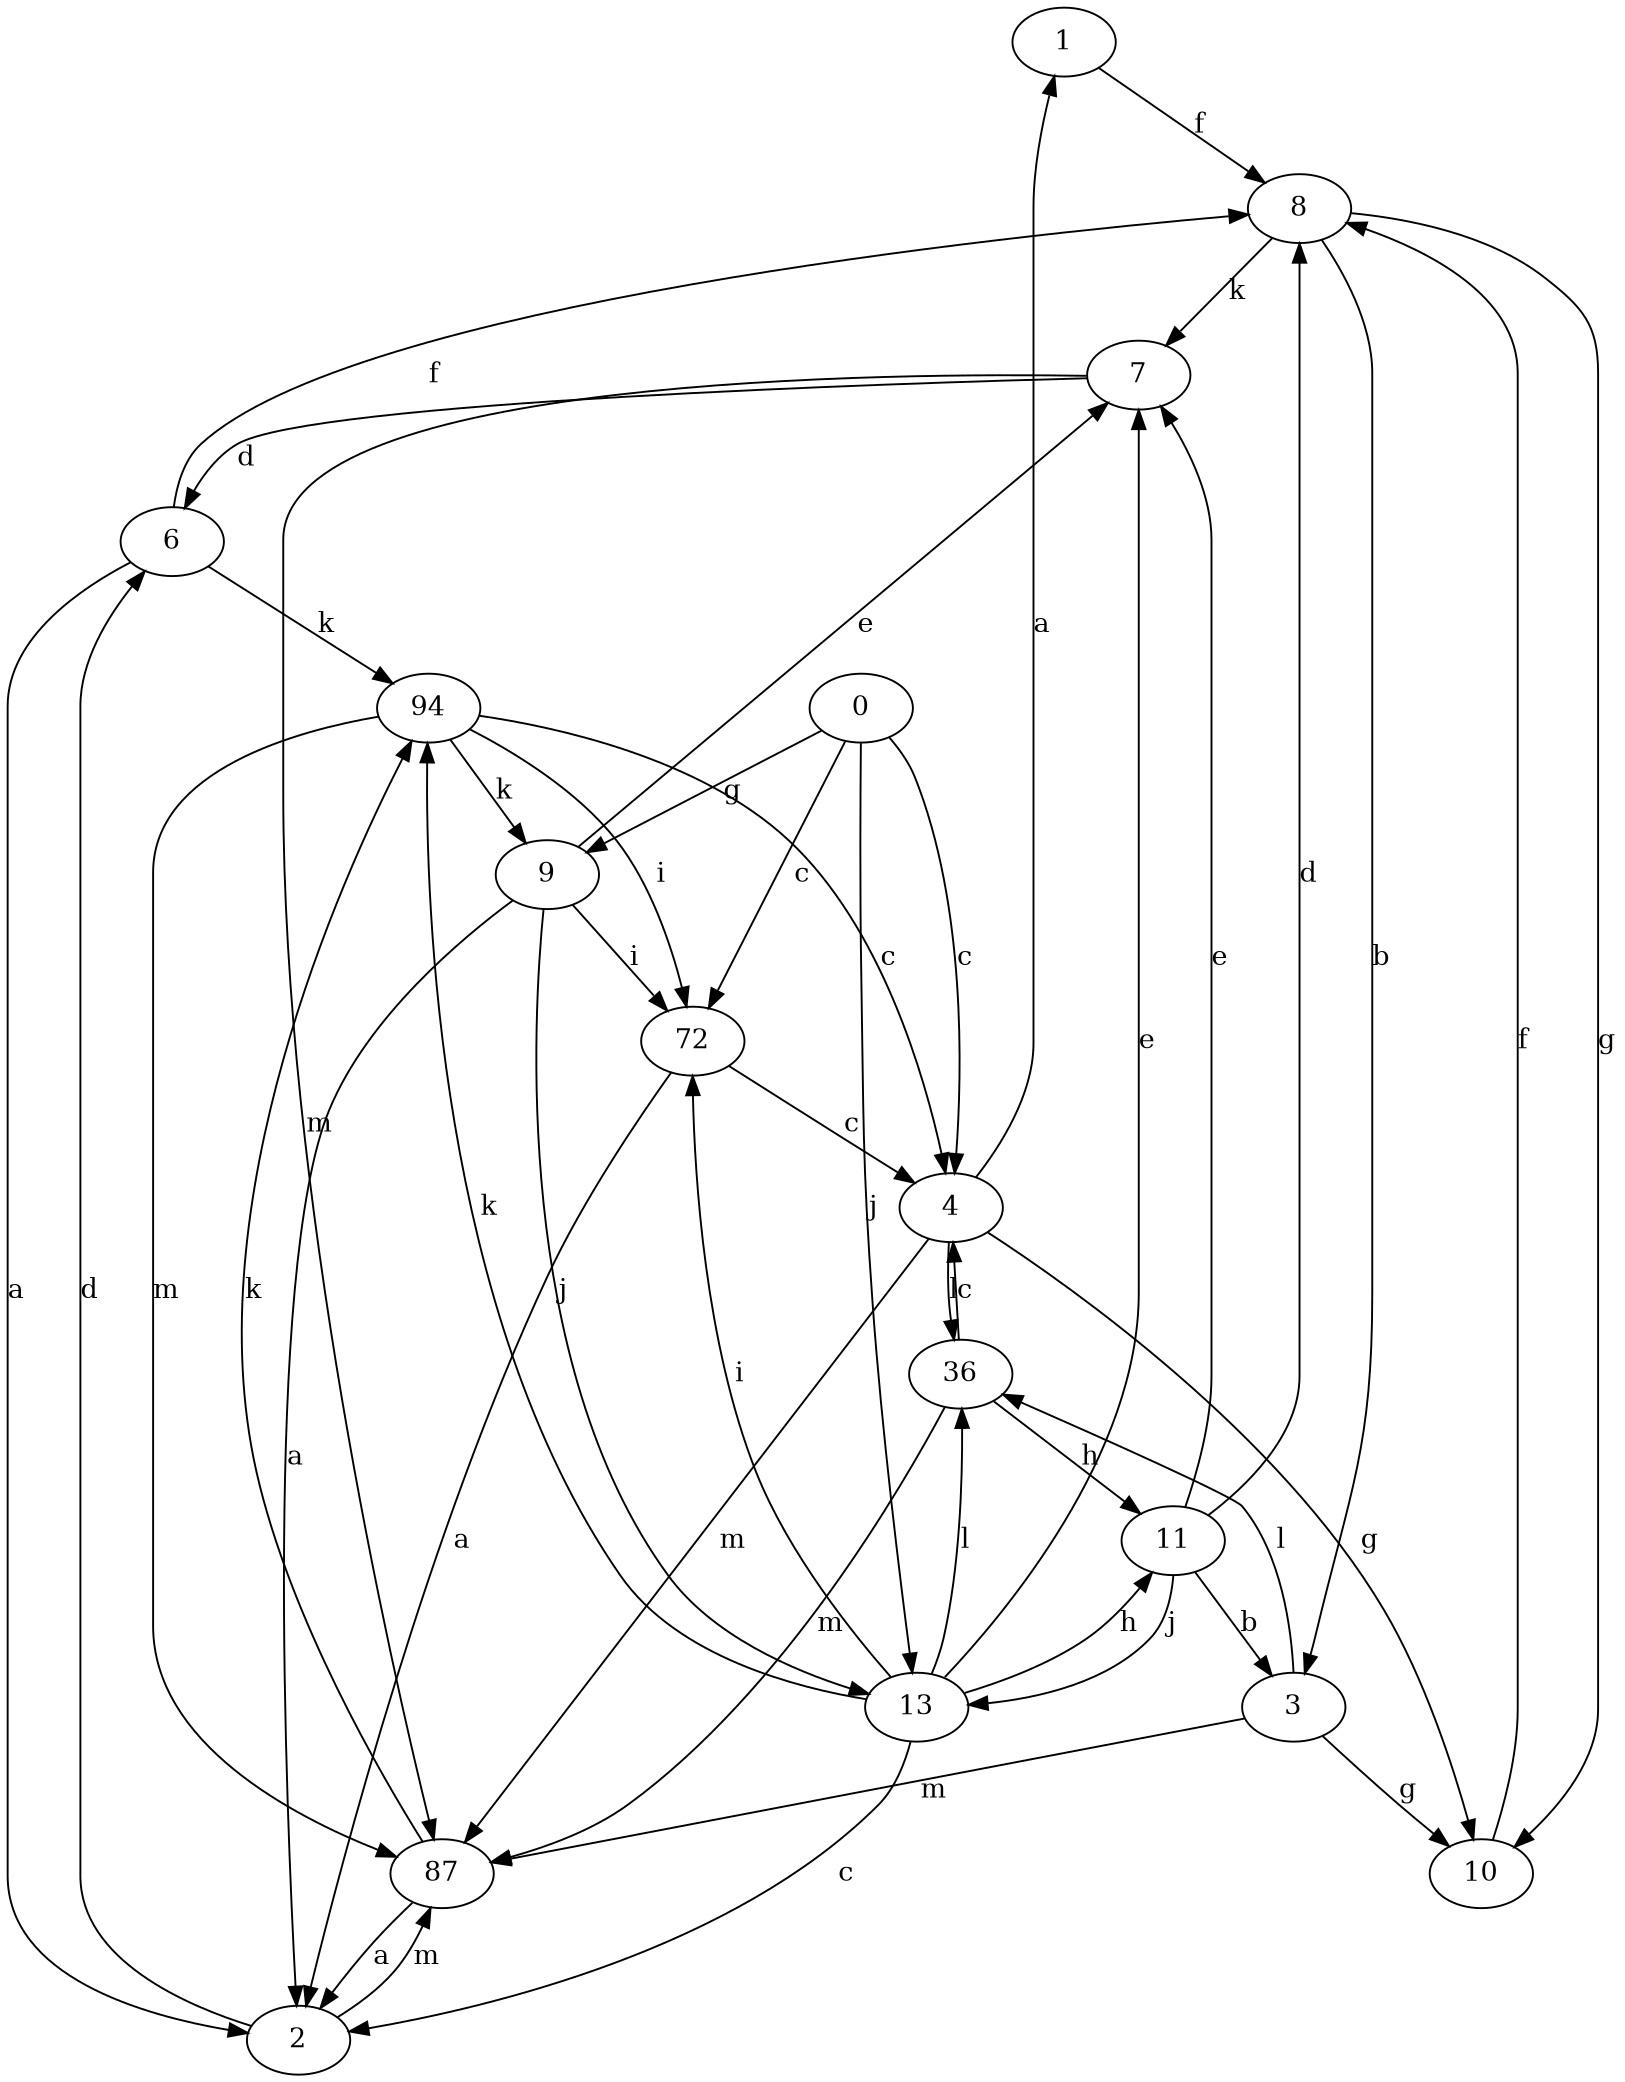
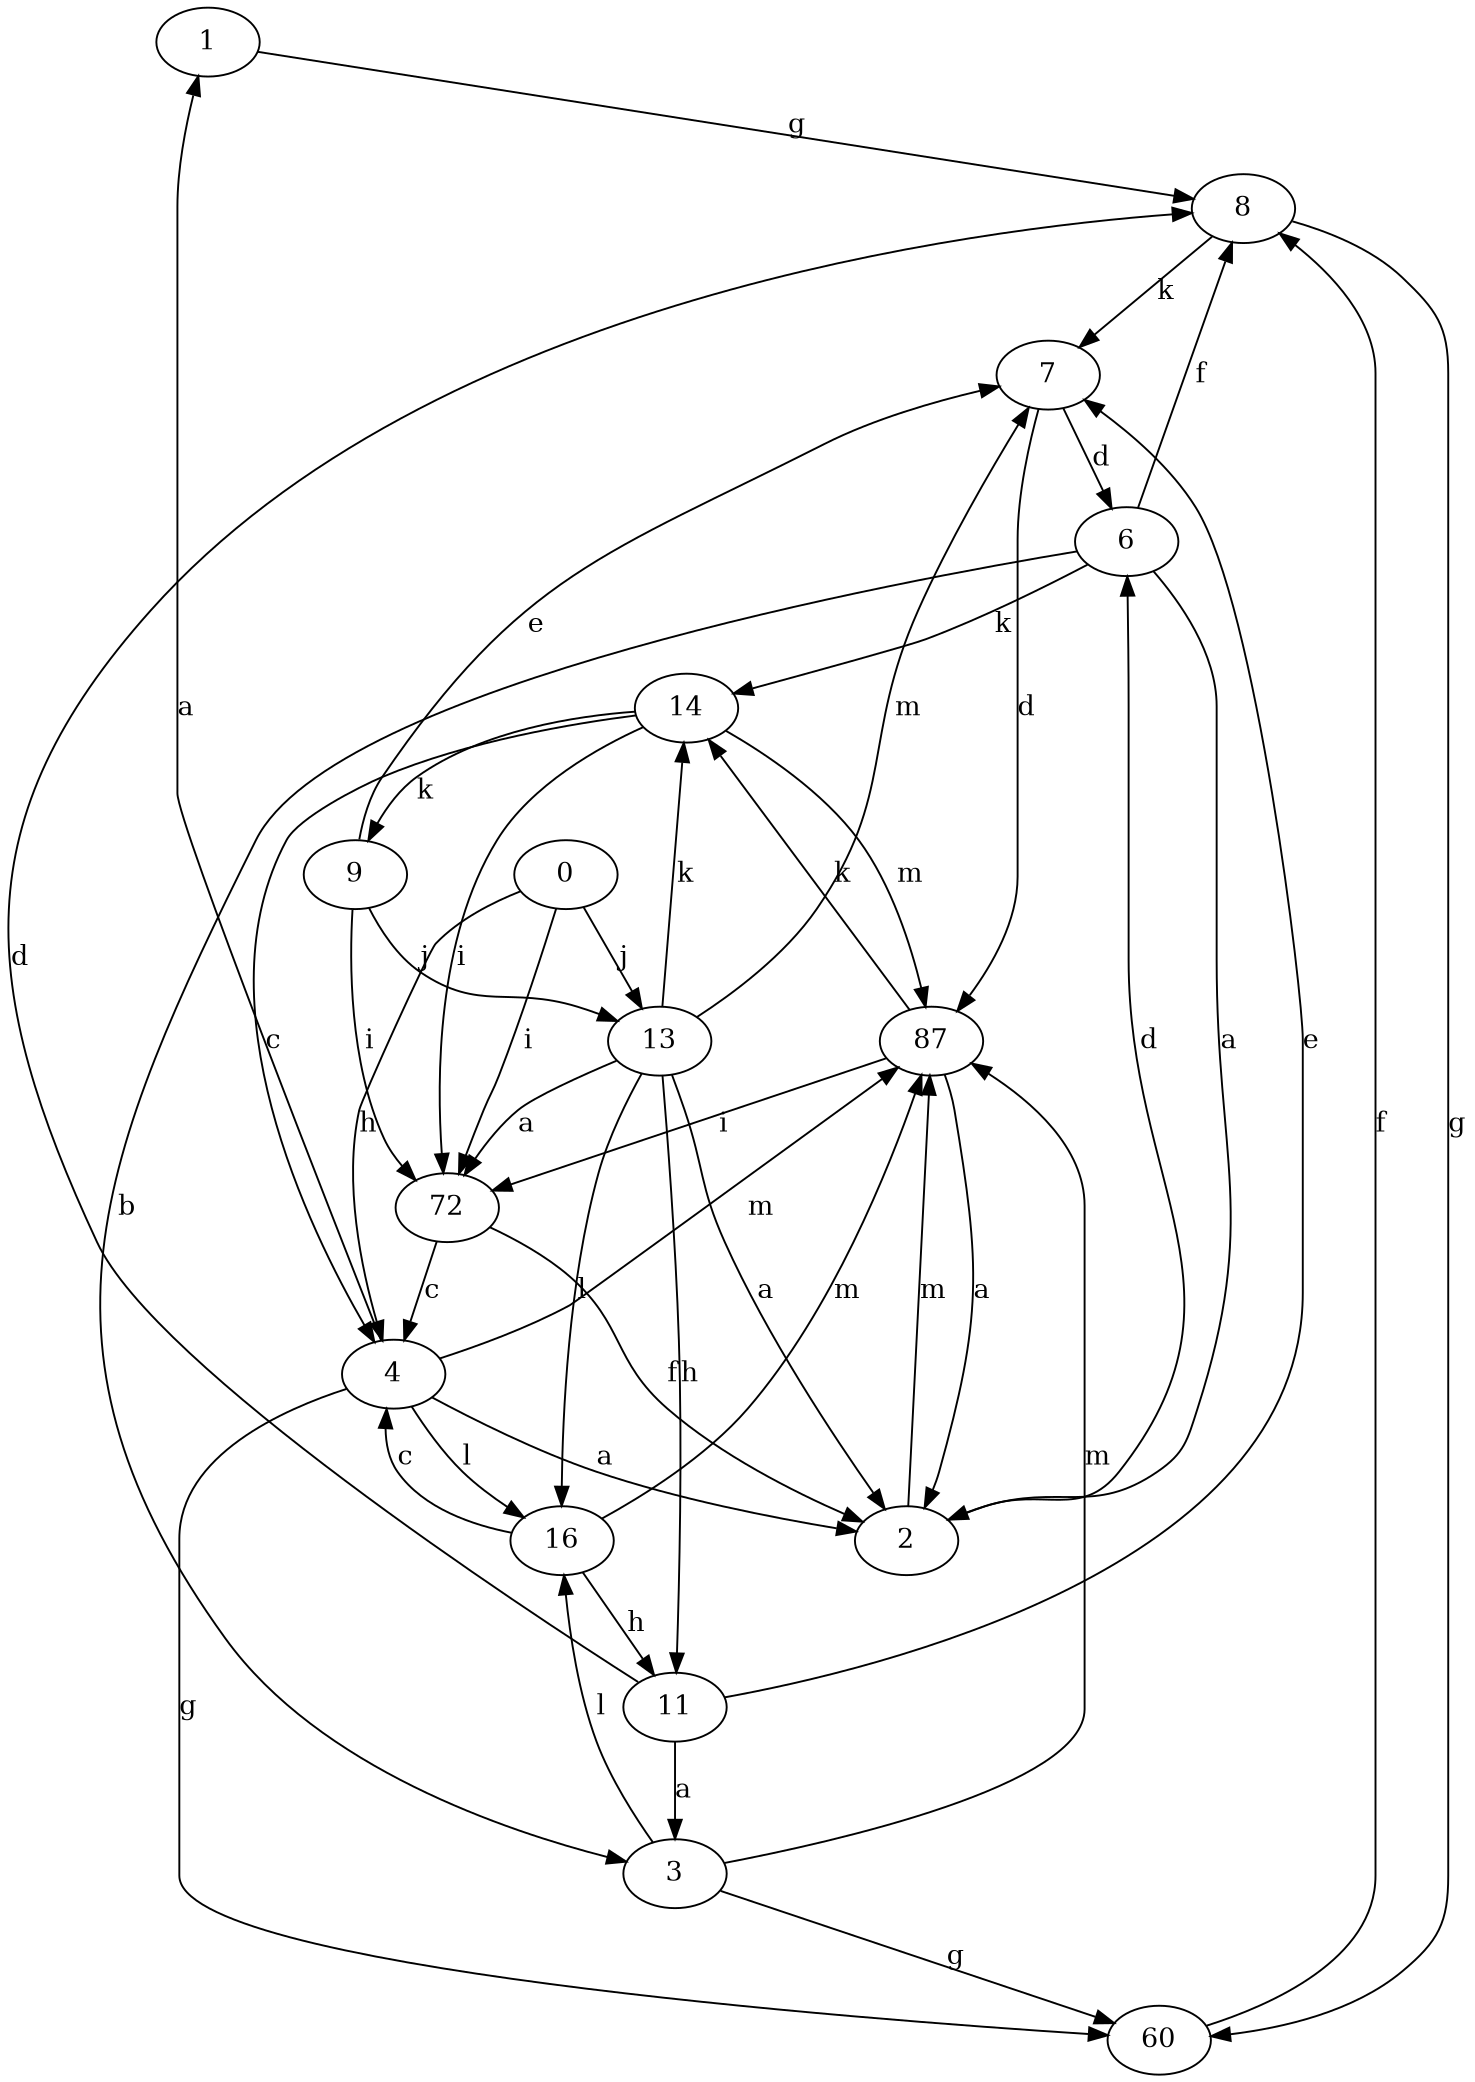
(1200, 125) -> (798, 125)
(429, 708) -> (687, 708)
(729, 779) -> none
(802, 875) -> (529, 1041)
(1372, 945) -> (168, 1030)
(965, 958) -> (369, 1124)
(1147, 1041) -> (909, 708)
none -> (708, 1118)
(320, 1124) -> (1027, 708)
(740, 1374) -> (527, 1124)
(961, 1374) -> (562, 1541)
(287, 1405) -> (628, 1482)
(462, 1541) -> (673, 1374)
(1250, 1624) -> (684, 1790)
(1106, 1671) -> none
(846, 1874) -> (766, 1291)
(1481, 1874) -> (1159, 2040)
